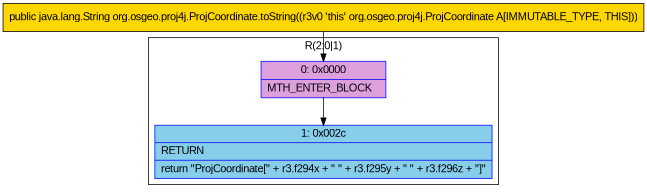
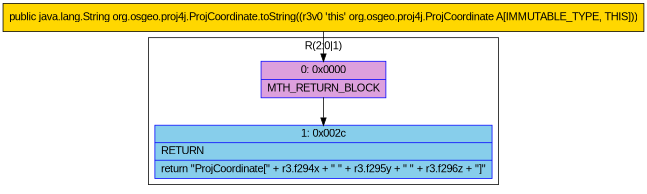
(320, 88) -> (323, 88)
